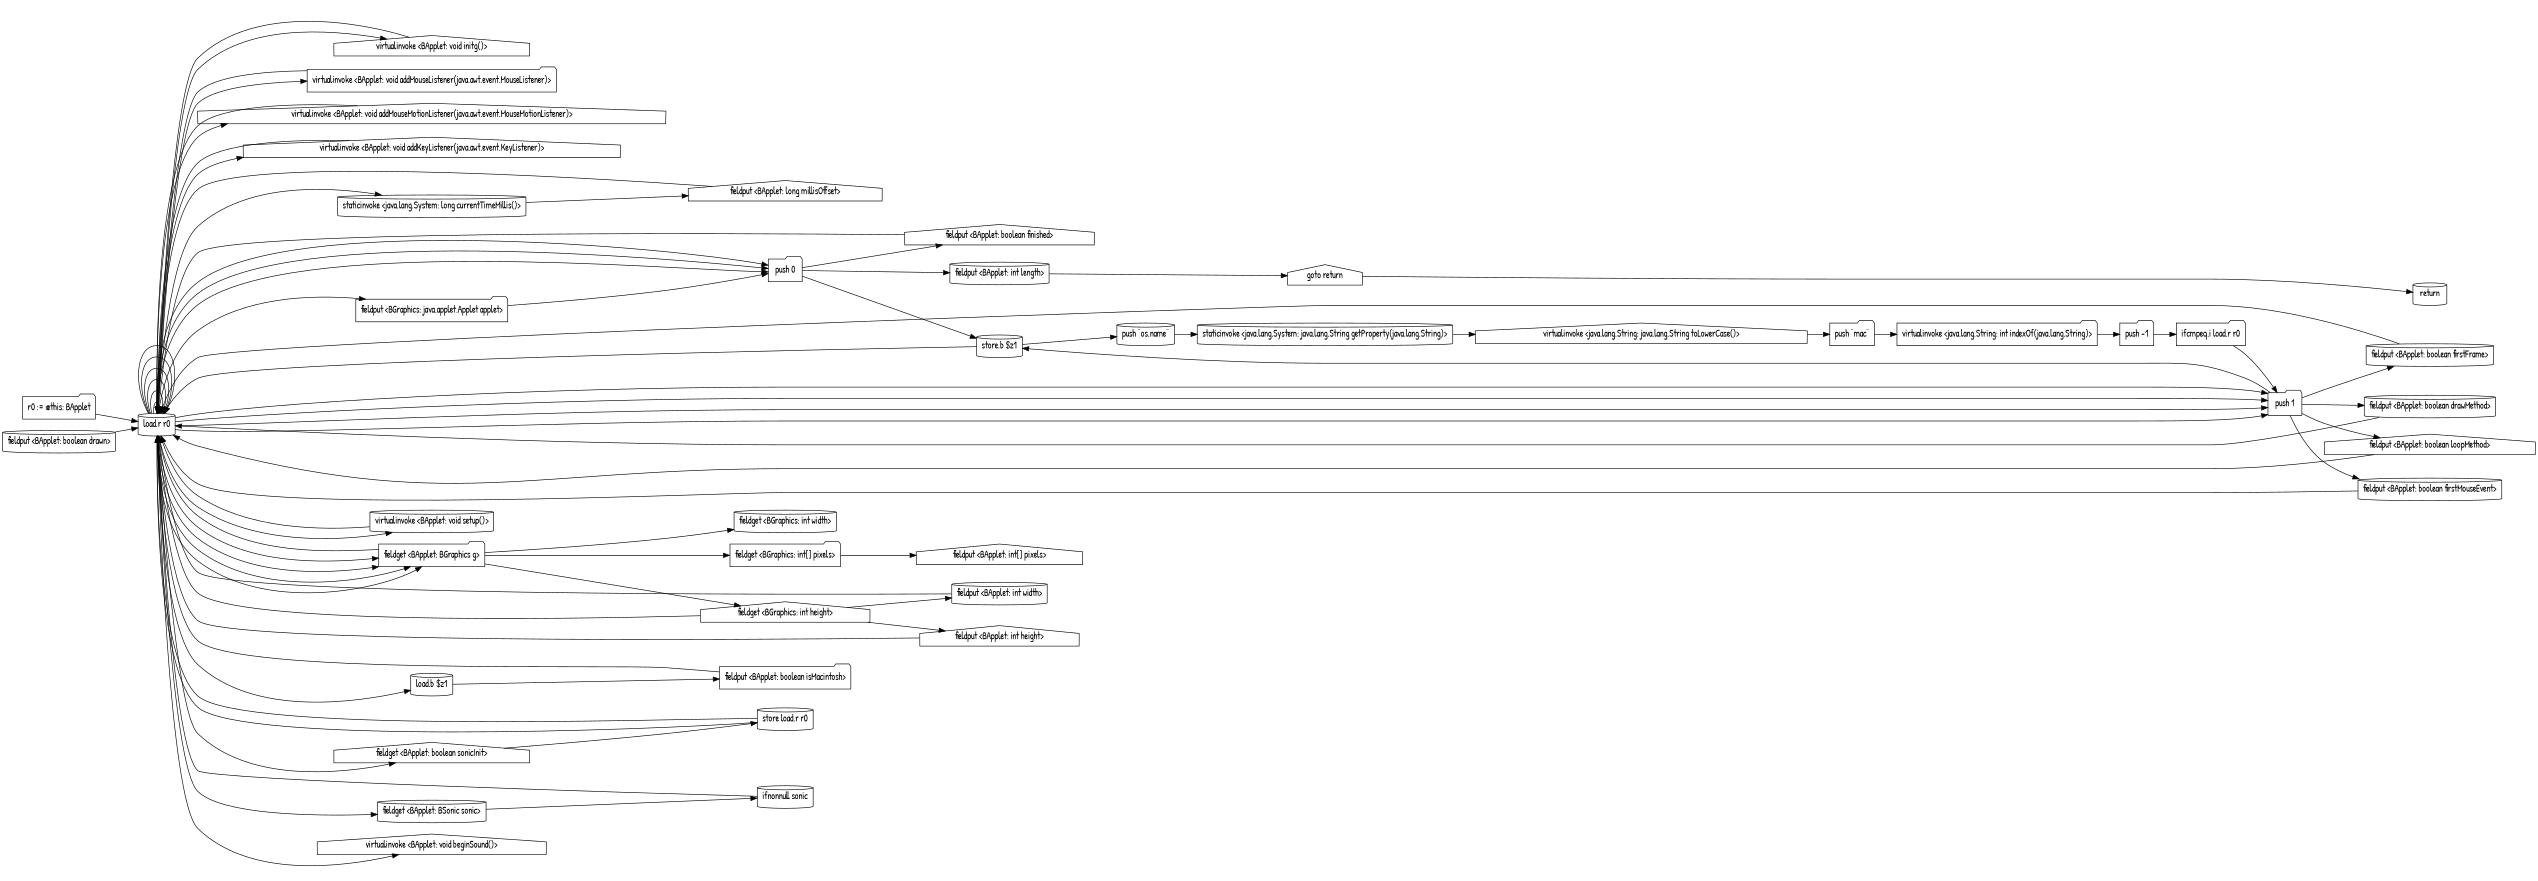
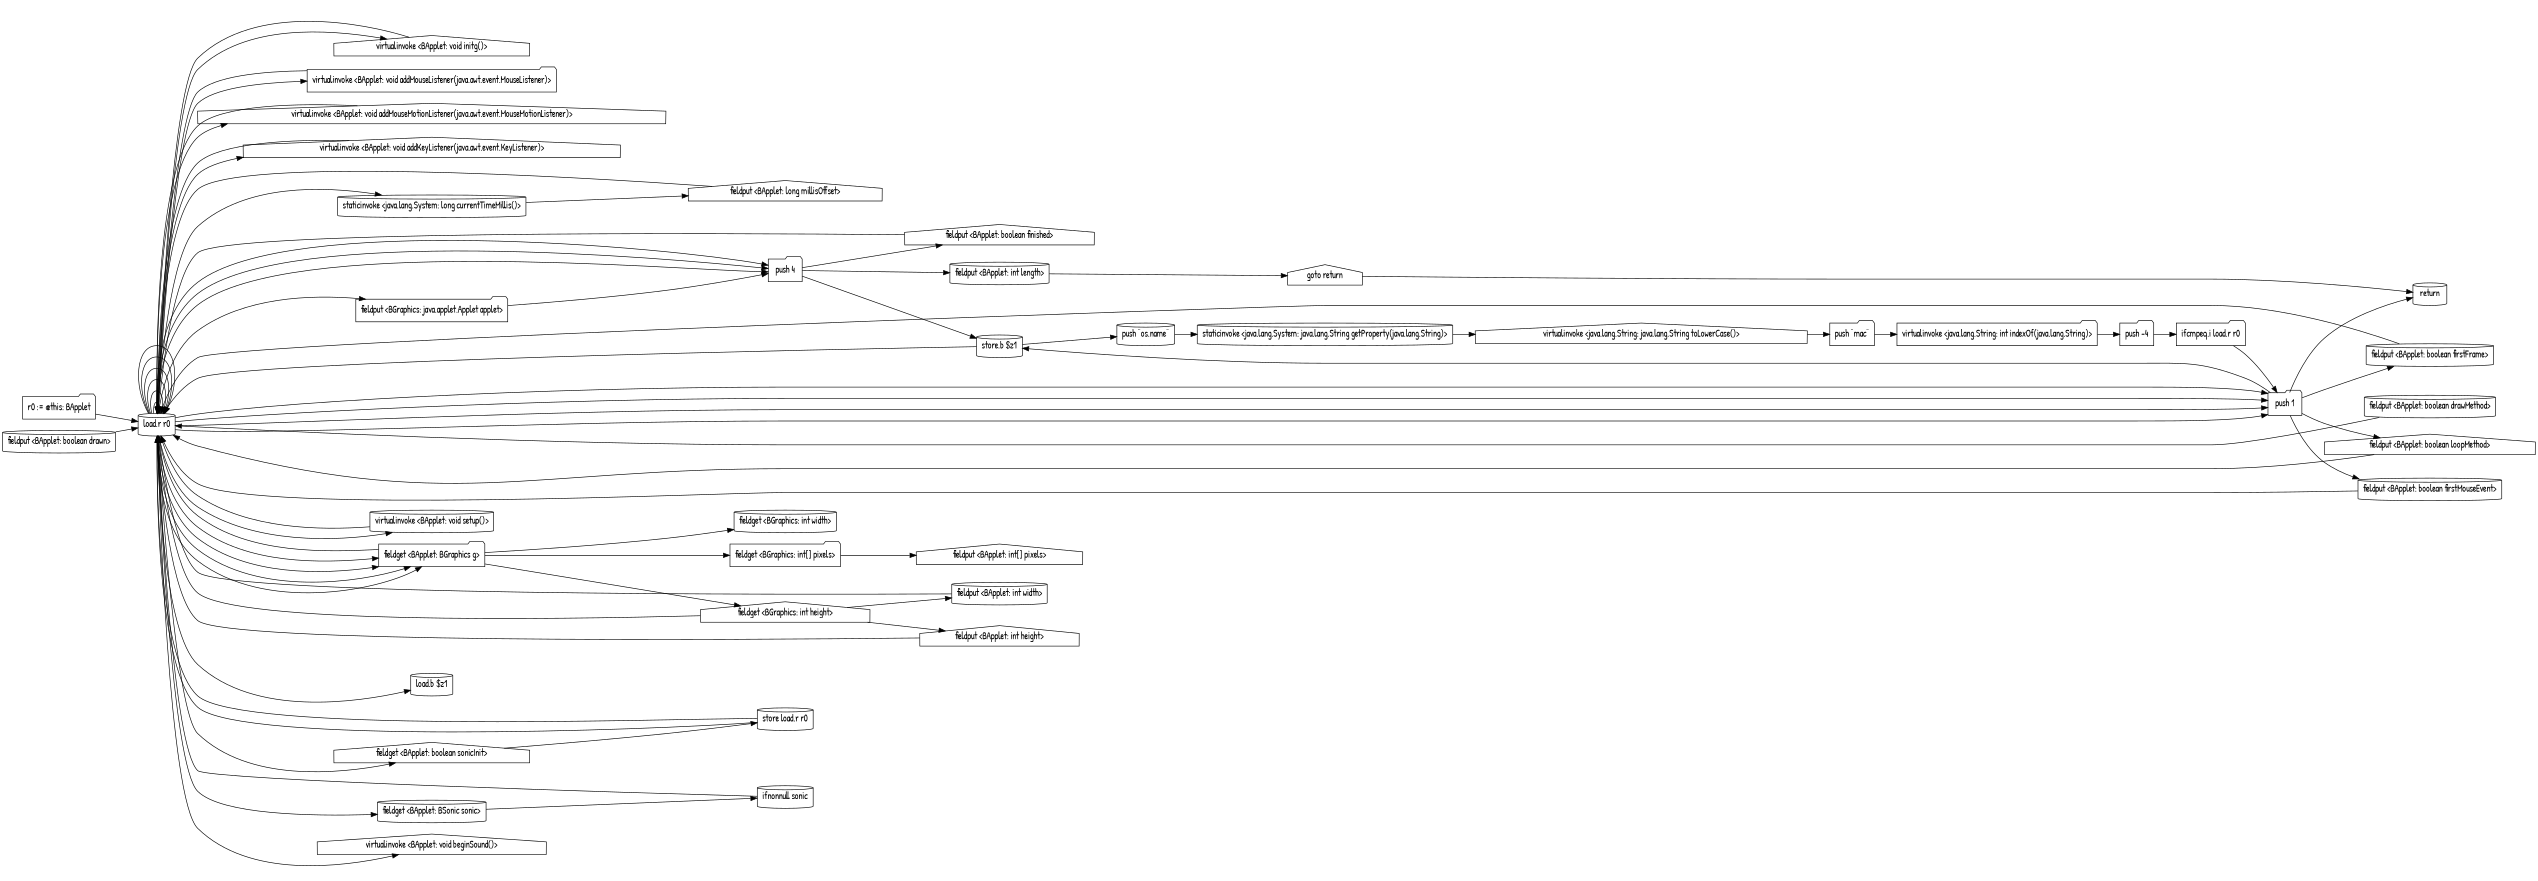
(785, 270) -> (785, 270)
(2137, 334) -> (2137, 334)
(2330, 405) -> (2335, 330)
(785, 678) -> none
